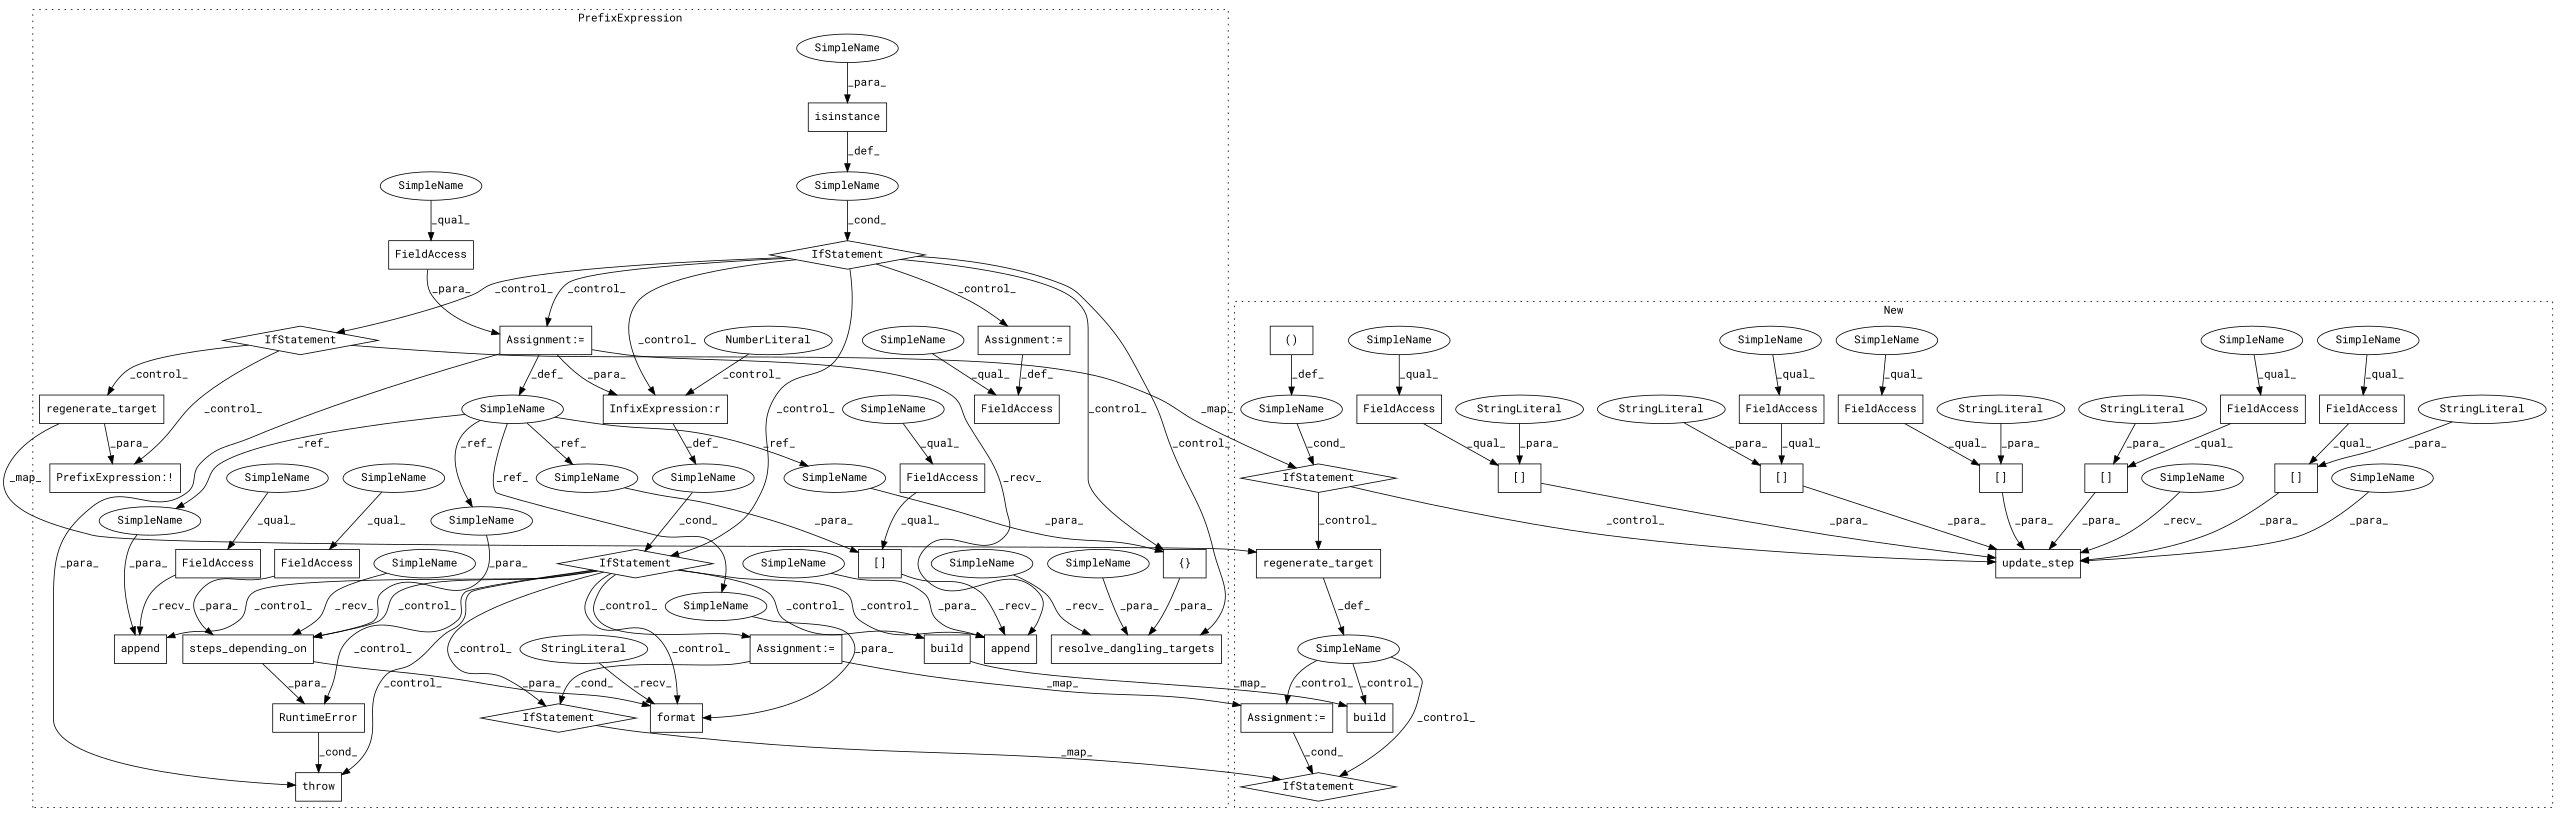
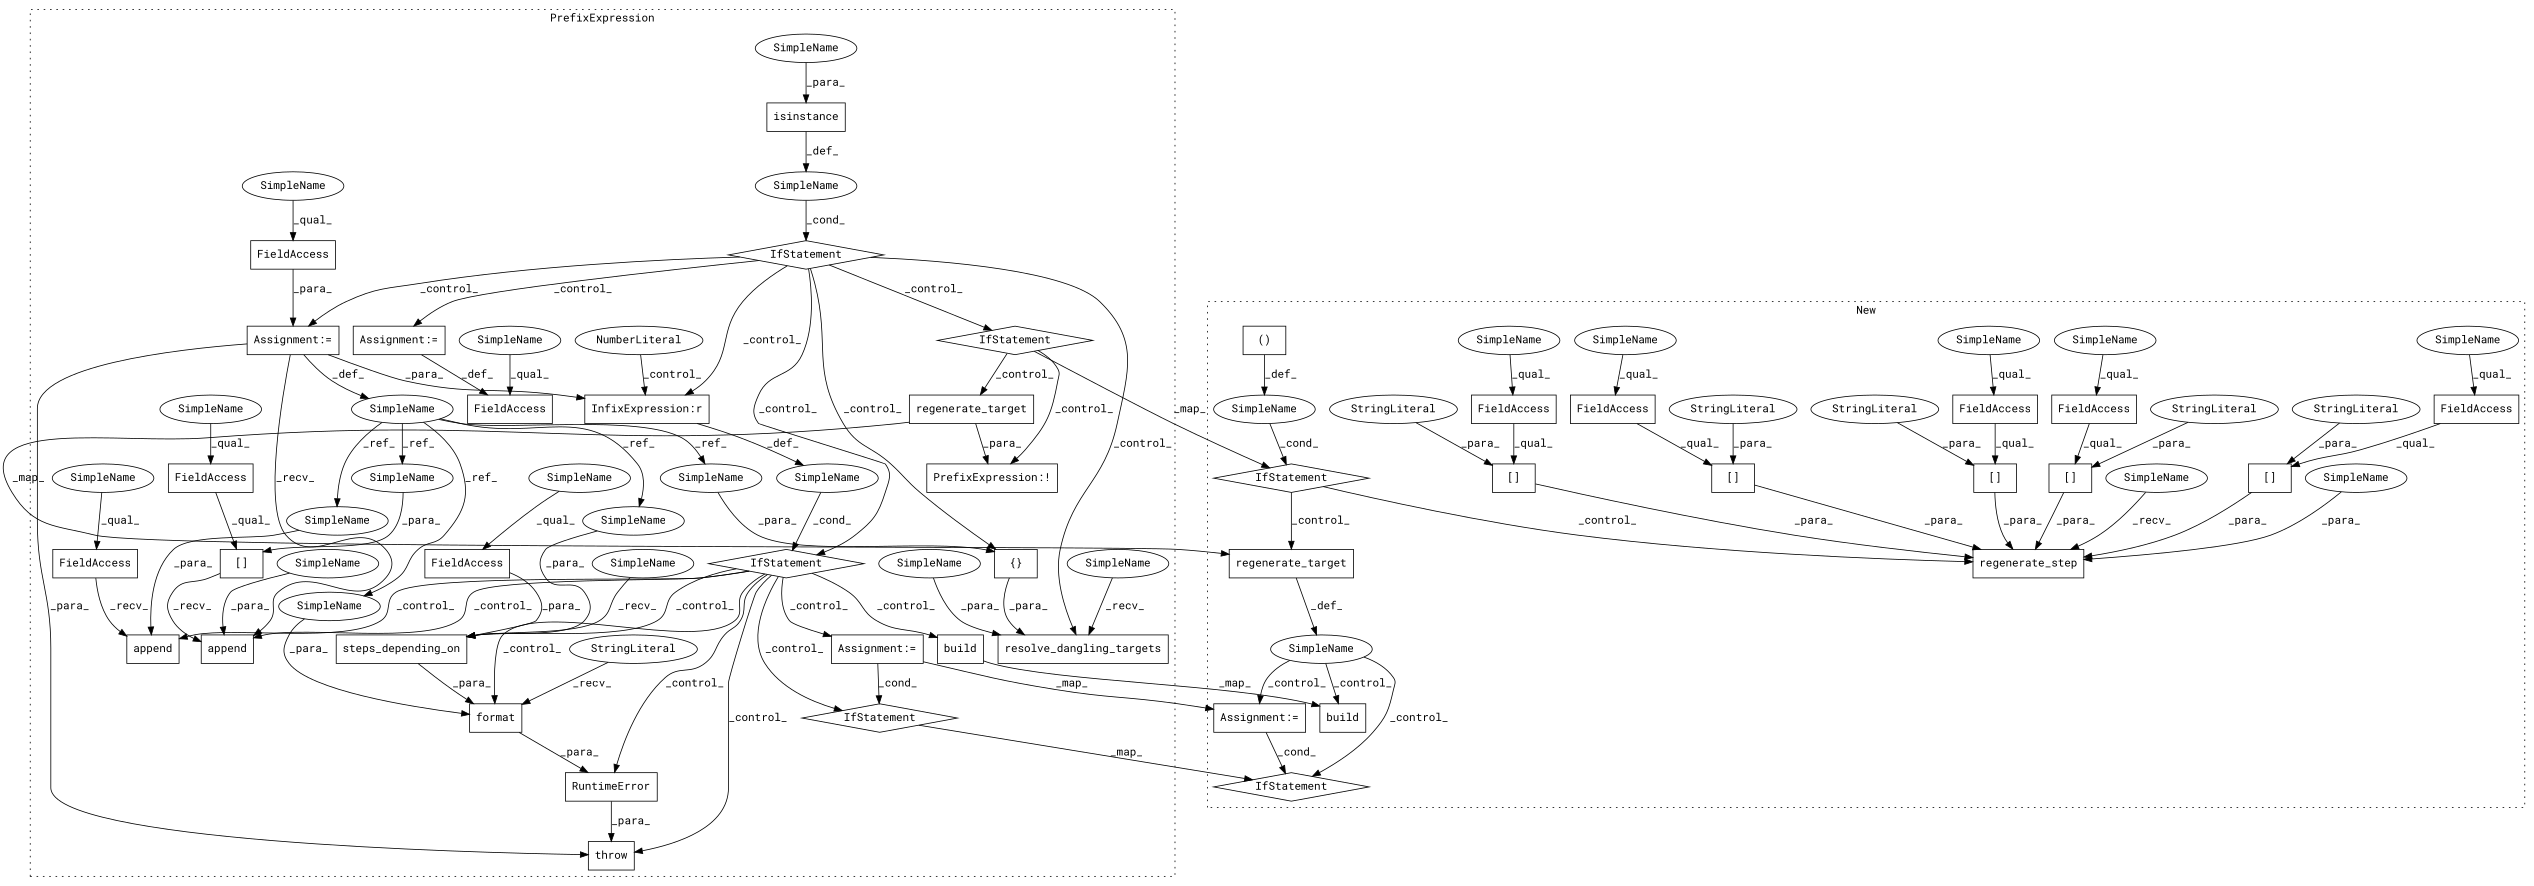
(2038, 564) -> (2028, 564)
(281, 681) -> (550, 750)
(338, 752) -> (631, 821)
